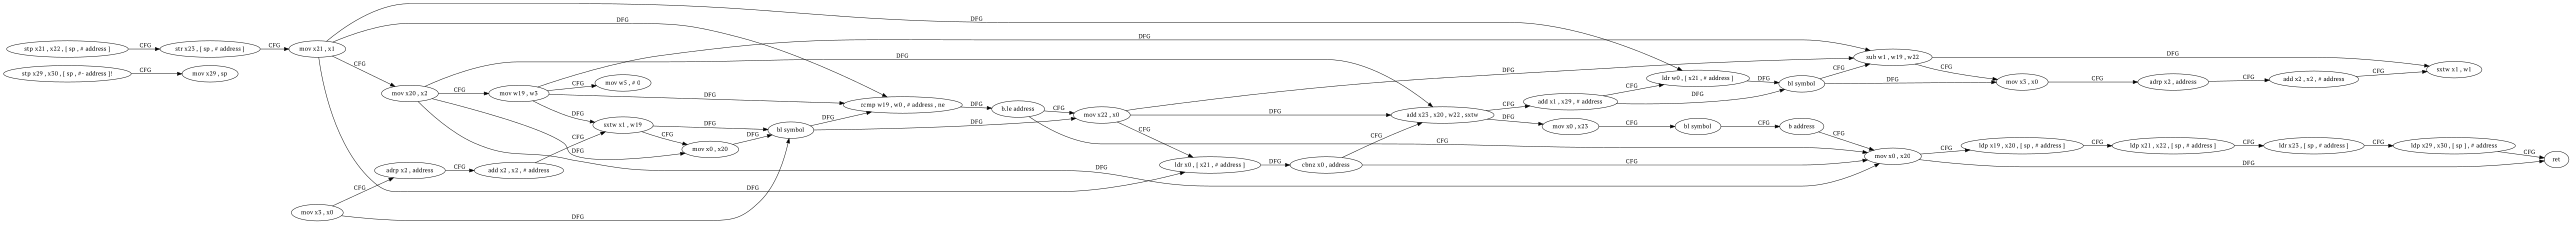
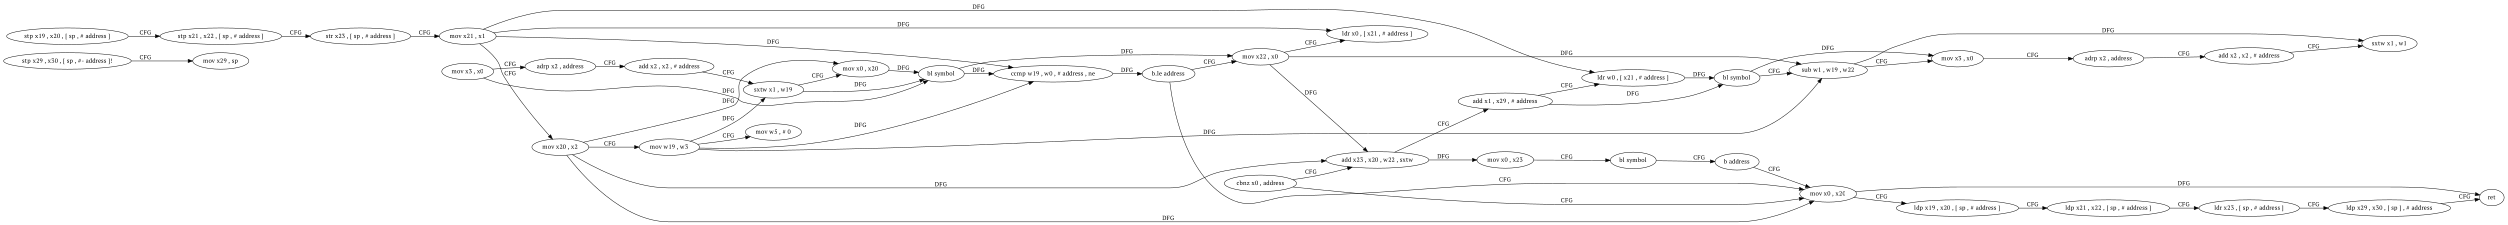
none -> (67, 36)
(1273, 165) -> none
